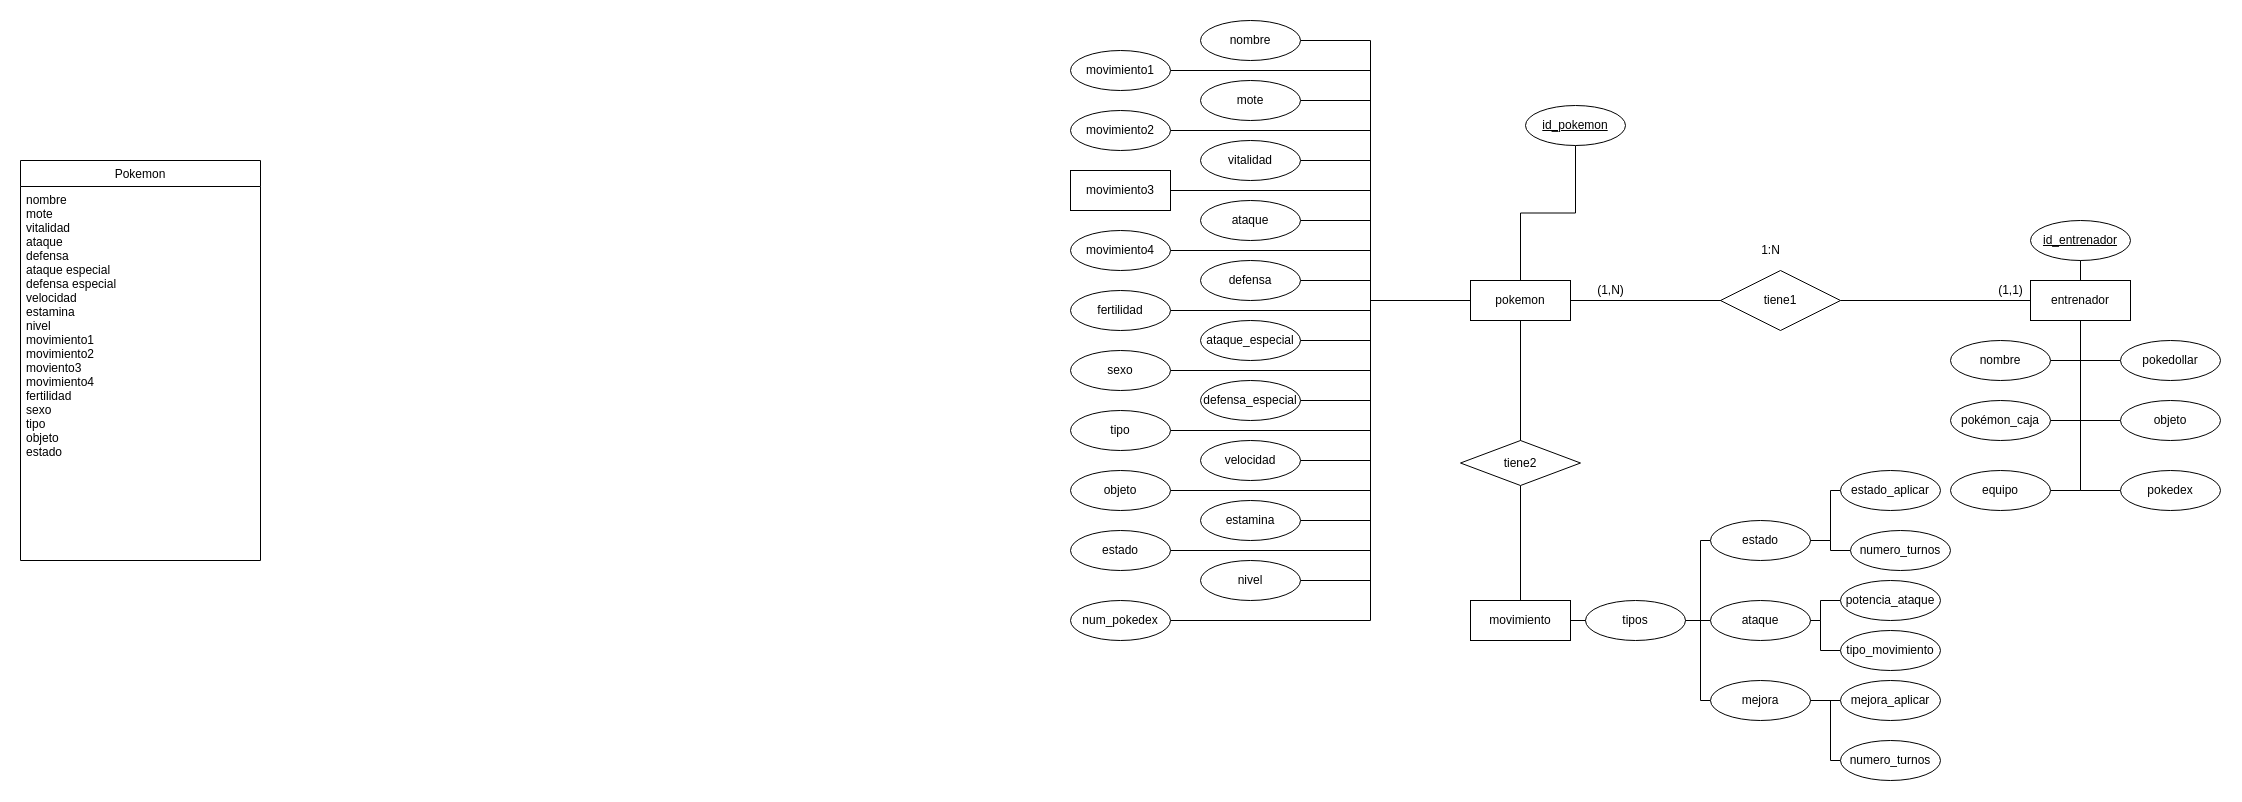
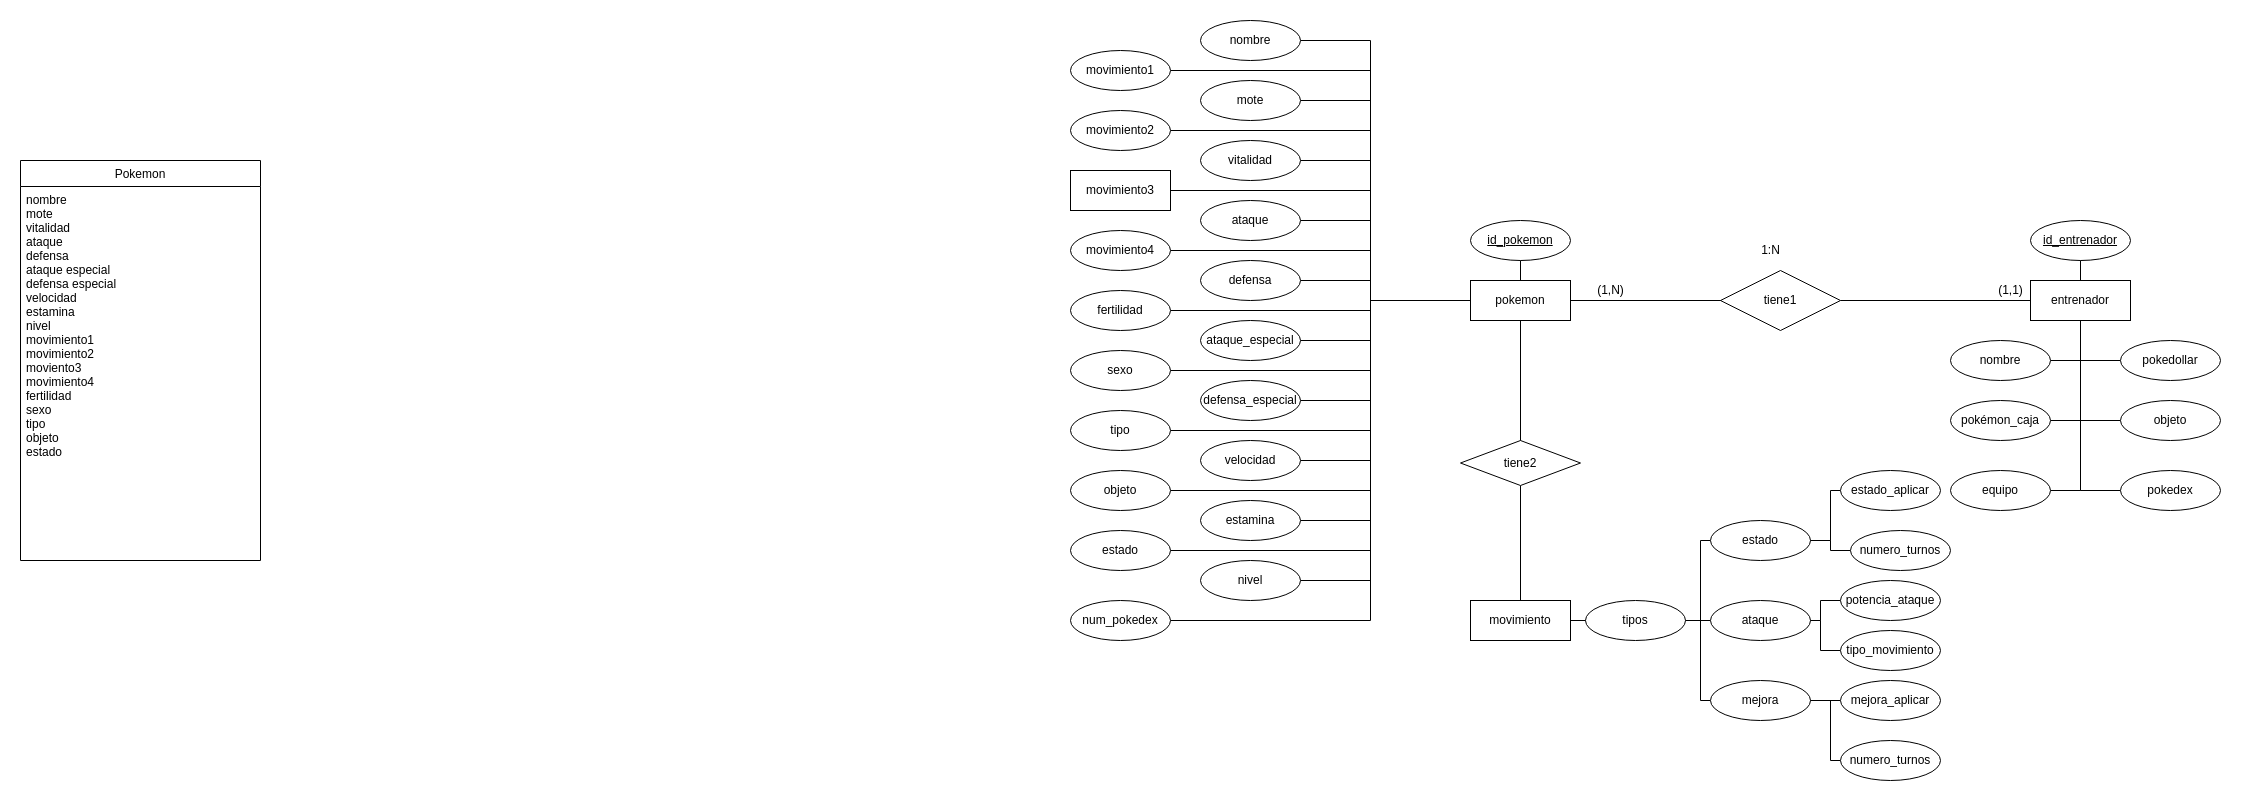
(1576, 126) -> (1521, 241)
